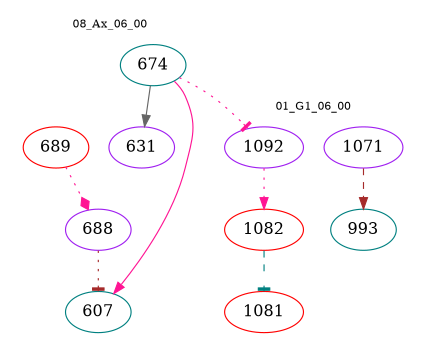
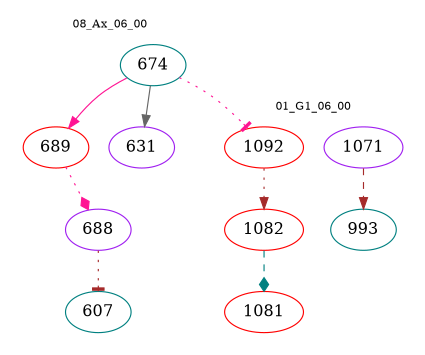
(264, 147) -> (264, 147)
(264, 183) -> (264, 183)
(179, 188) -> (99, 96)
(264, 264) -> (264, 264)
